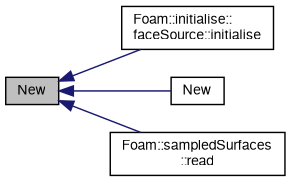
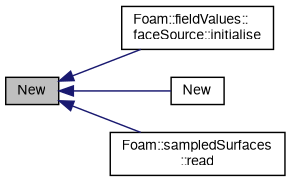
(198, 28) -> (198, 28)
